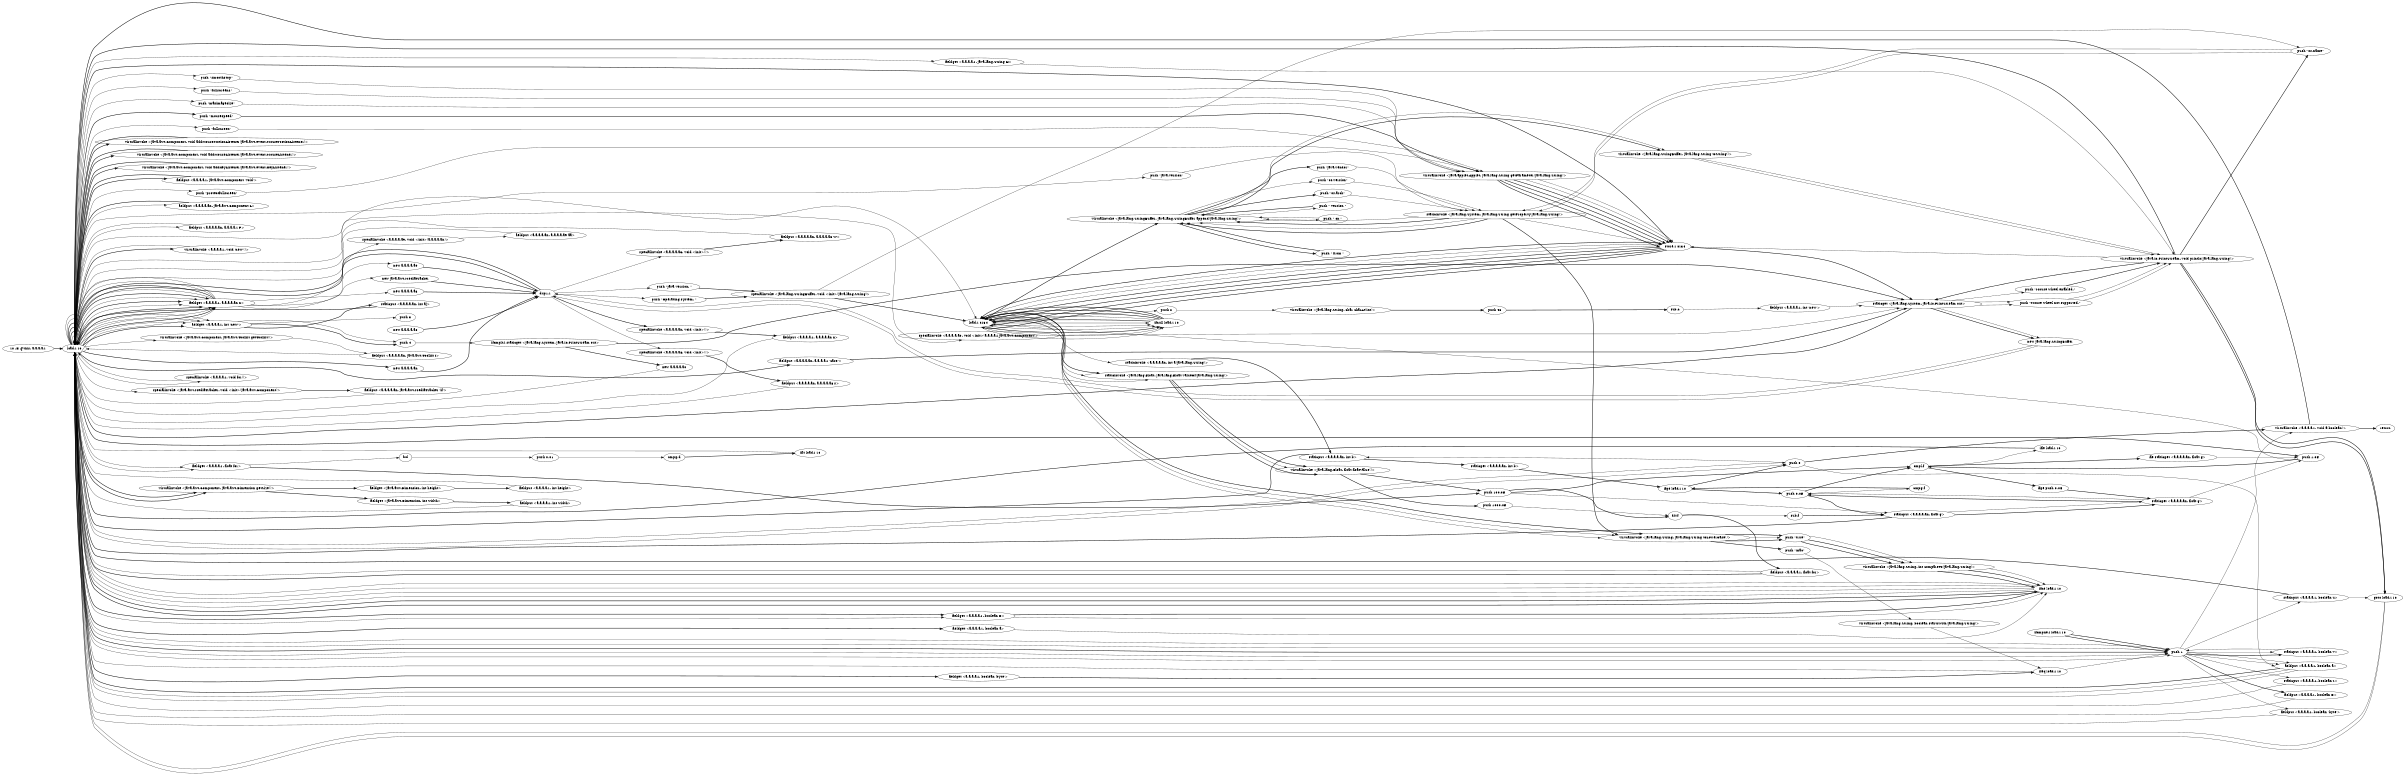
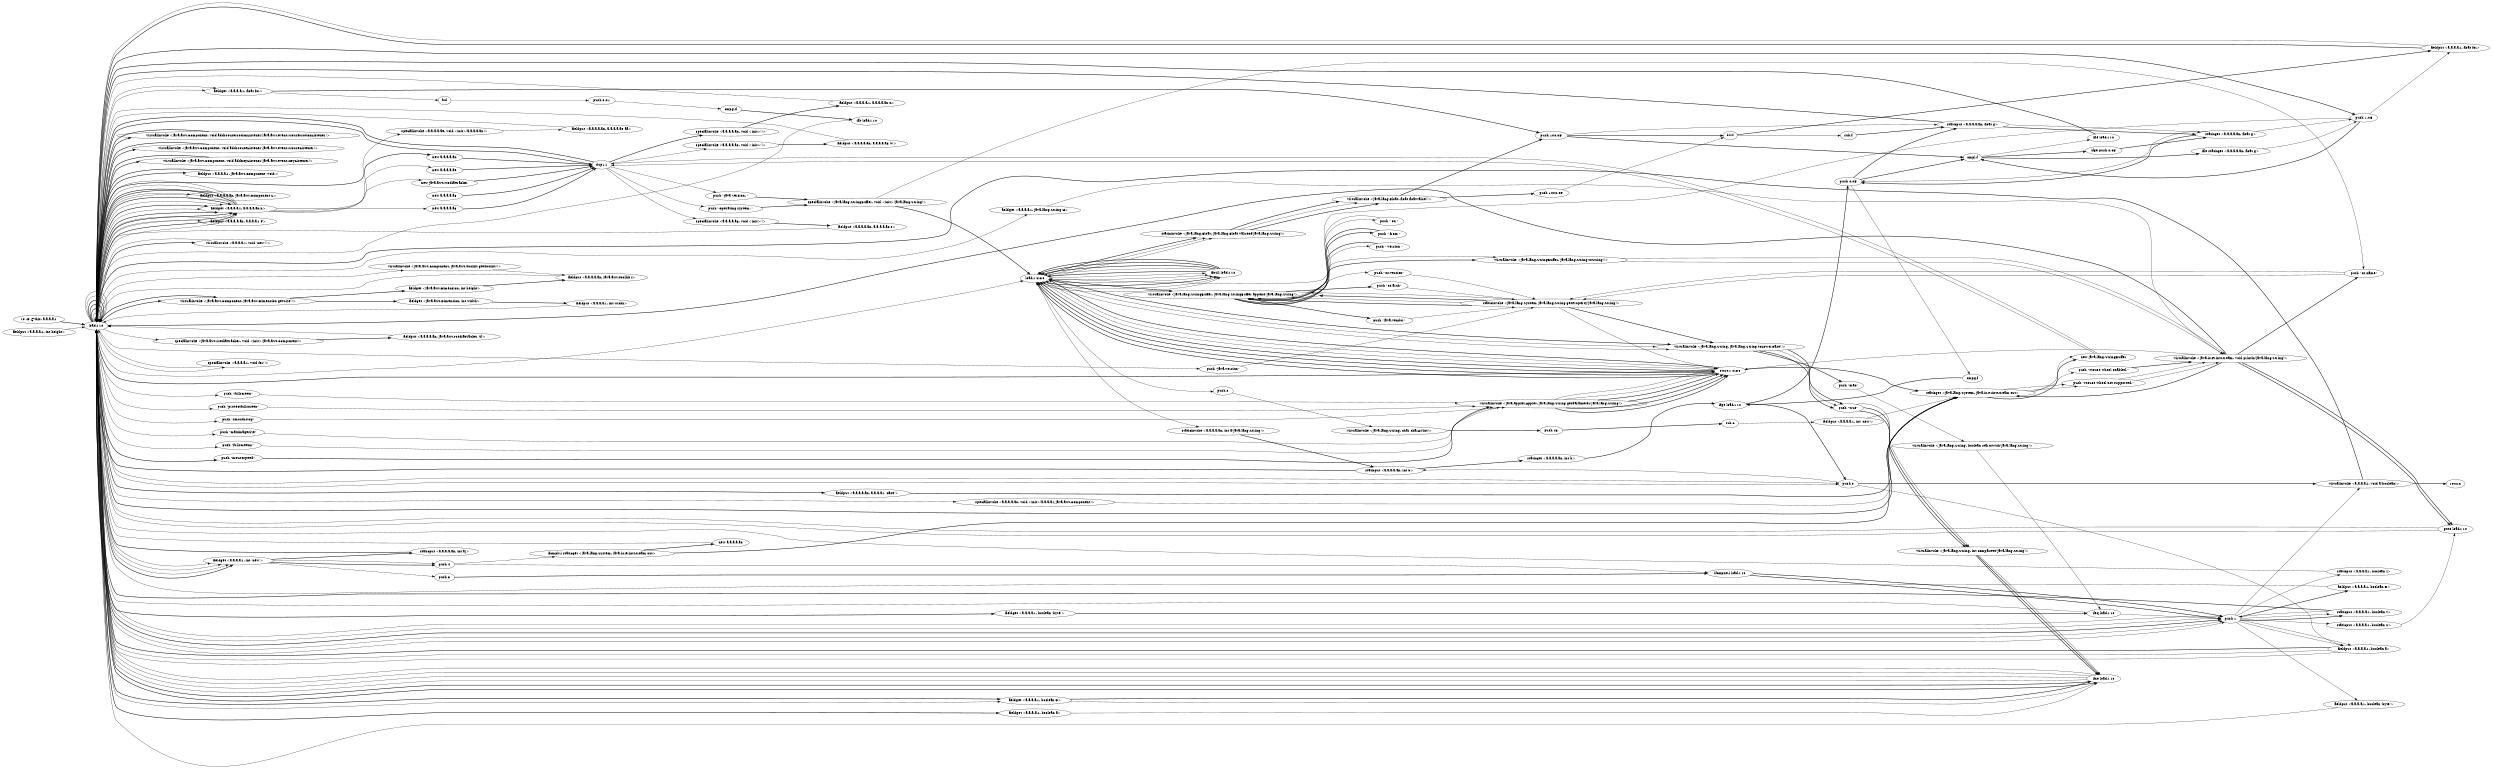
none -> (2409, 84)
(480, 488) -> (523, 283)
(1092, 561) -> (1092, 594)
none -> (1080, 565)
none -> (1080, 575)
